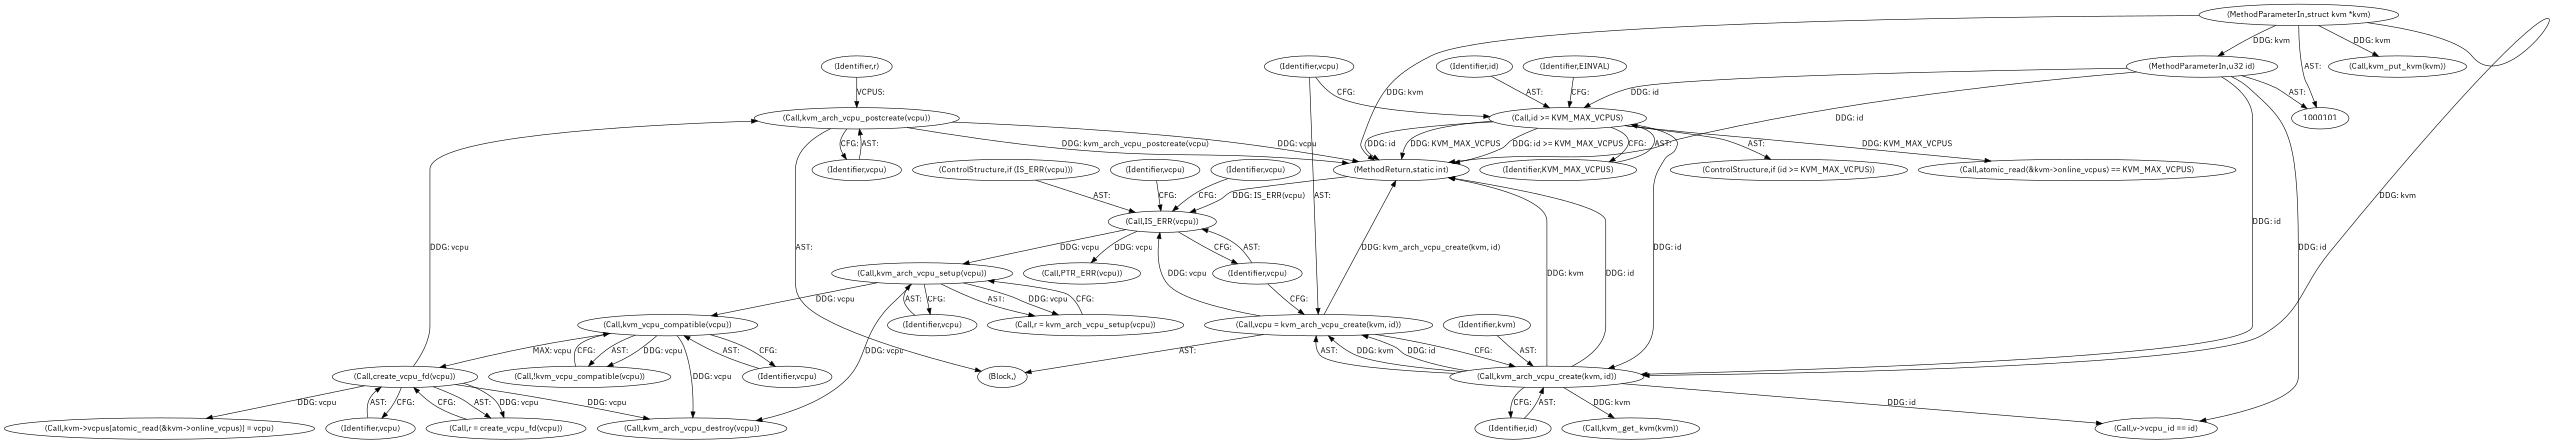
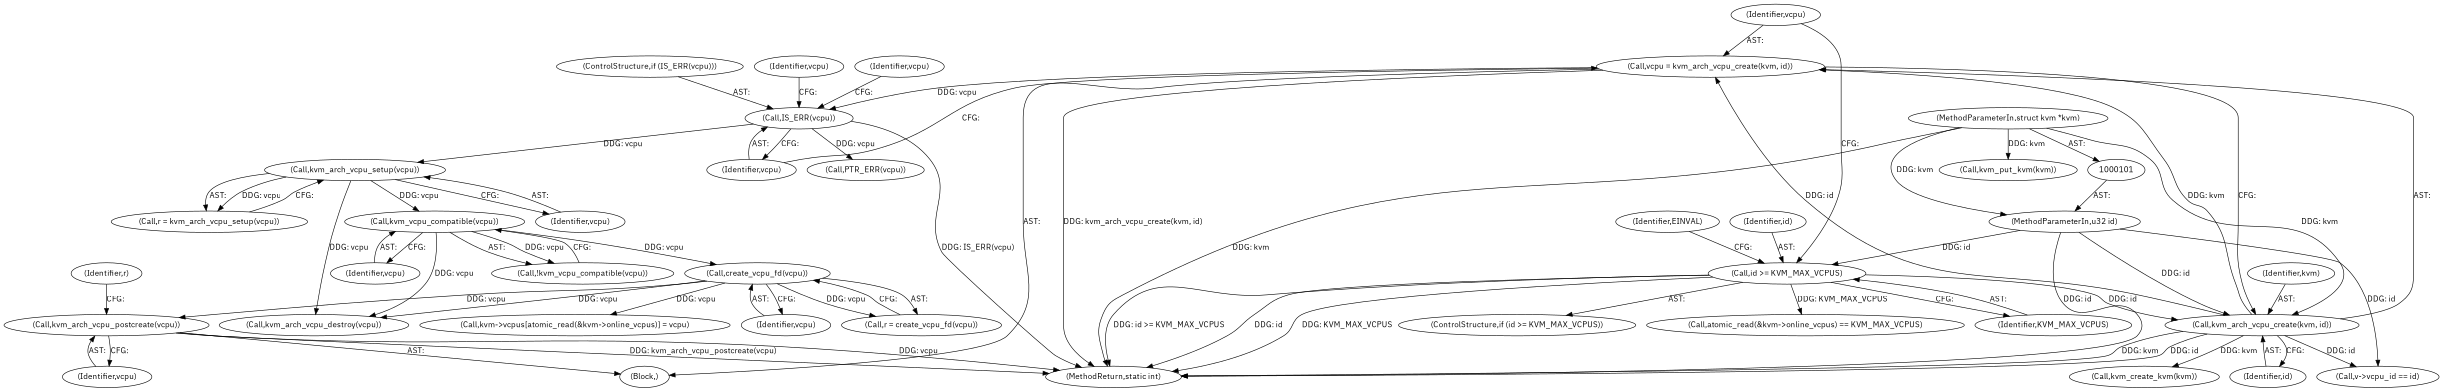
(2274, 87) -> (2093, 193)
(872, 92) -> (117, 299)
(1269, 186) -> (940, 248)
(552, 351) -> (664, 248)
(1631, 429) -> (2144, 377)
